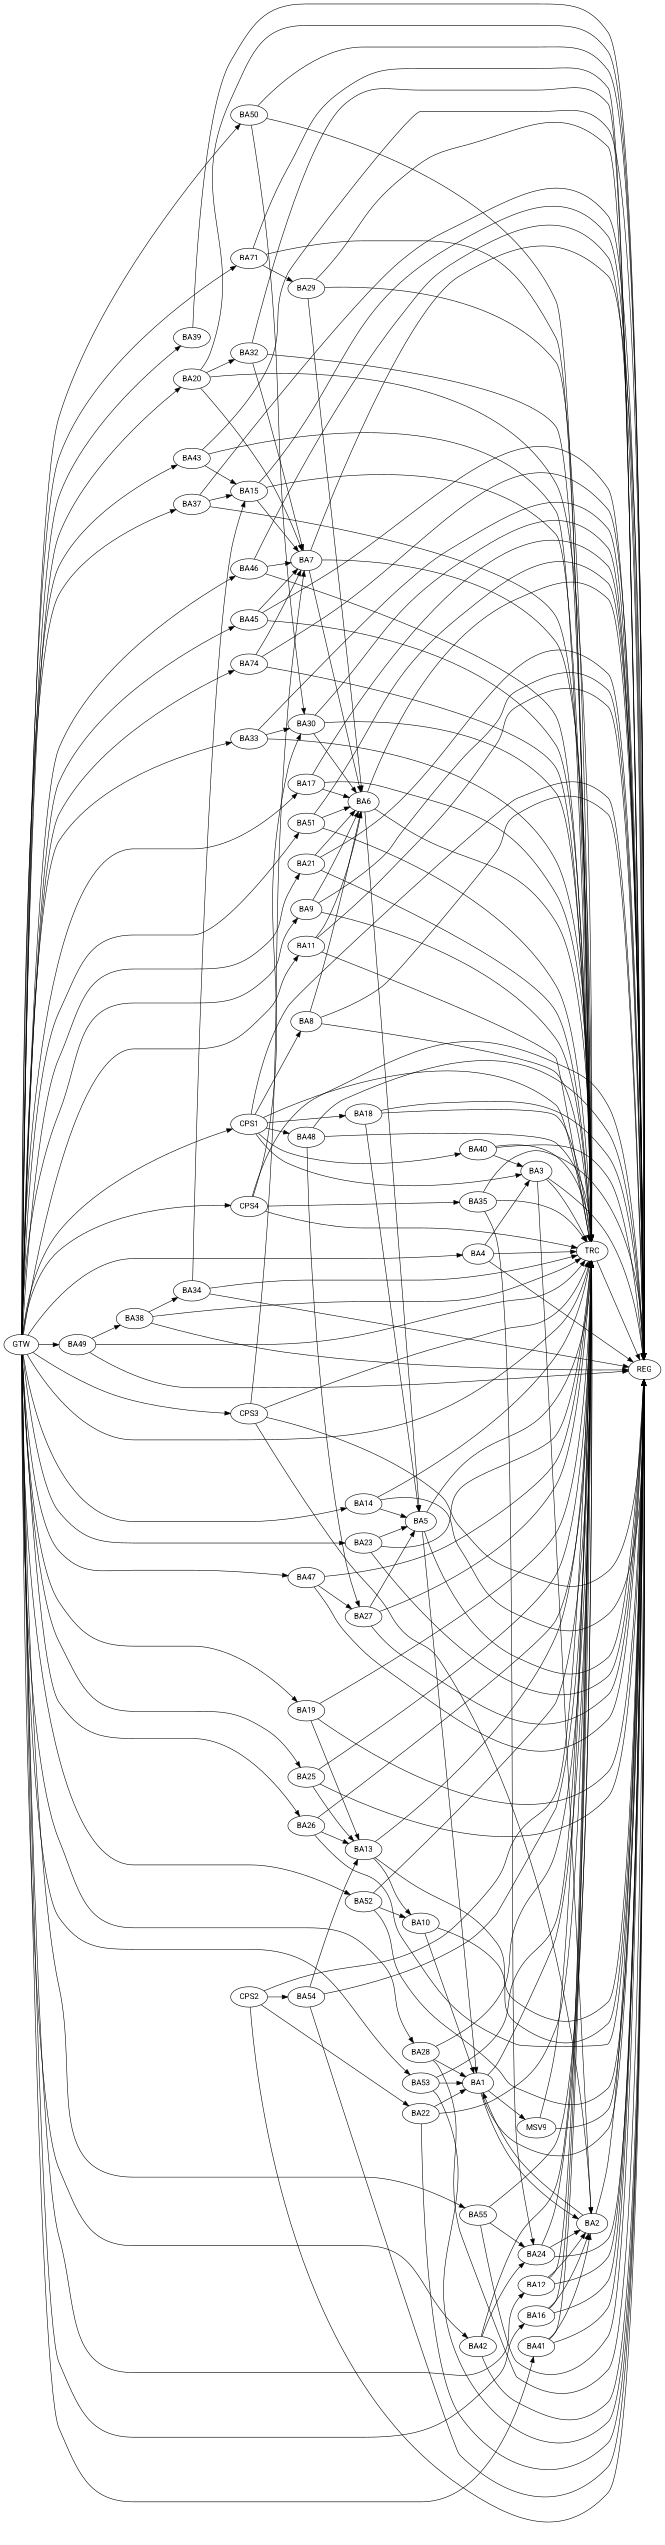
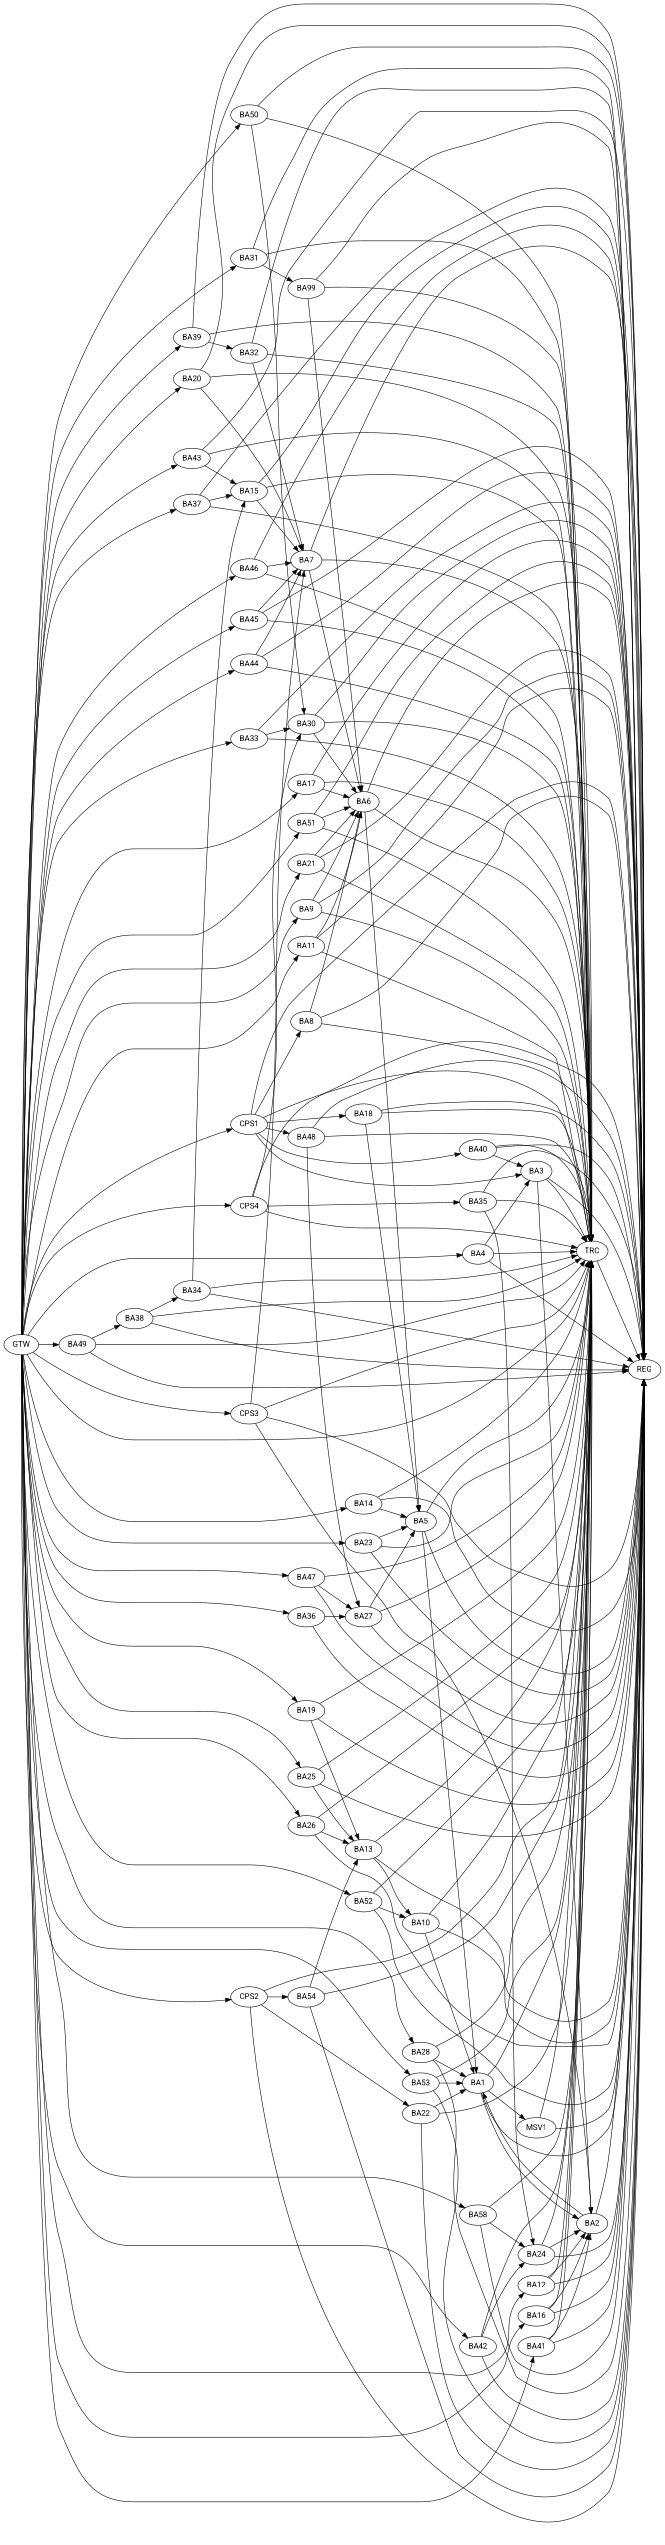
(249, 258) -> (249, 258)
(306, 288) -> (306, 288)
(218, 367) -> (218, 345)
none -> (560, 424)
(249, 664) -> (249, 664)
none -> (306, 1617)
none -> (558, 1712)
none -> (40, 1883)
(536, 2128) -> (536, 2128)
(478, 2215) -> (478, 2215)
